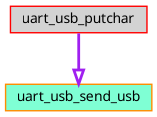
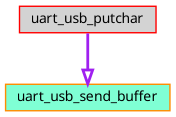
(79, 98) -> (88, 98)
